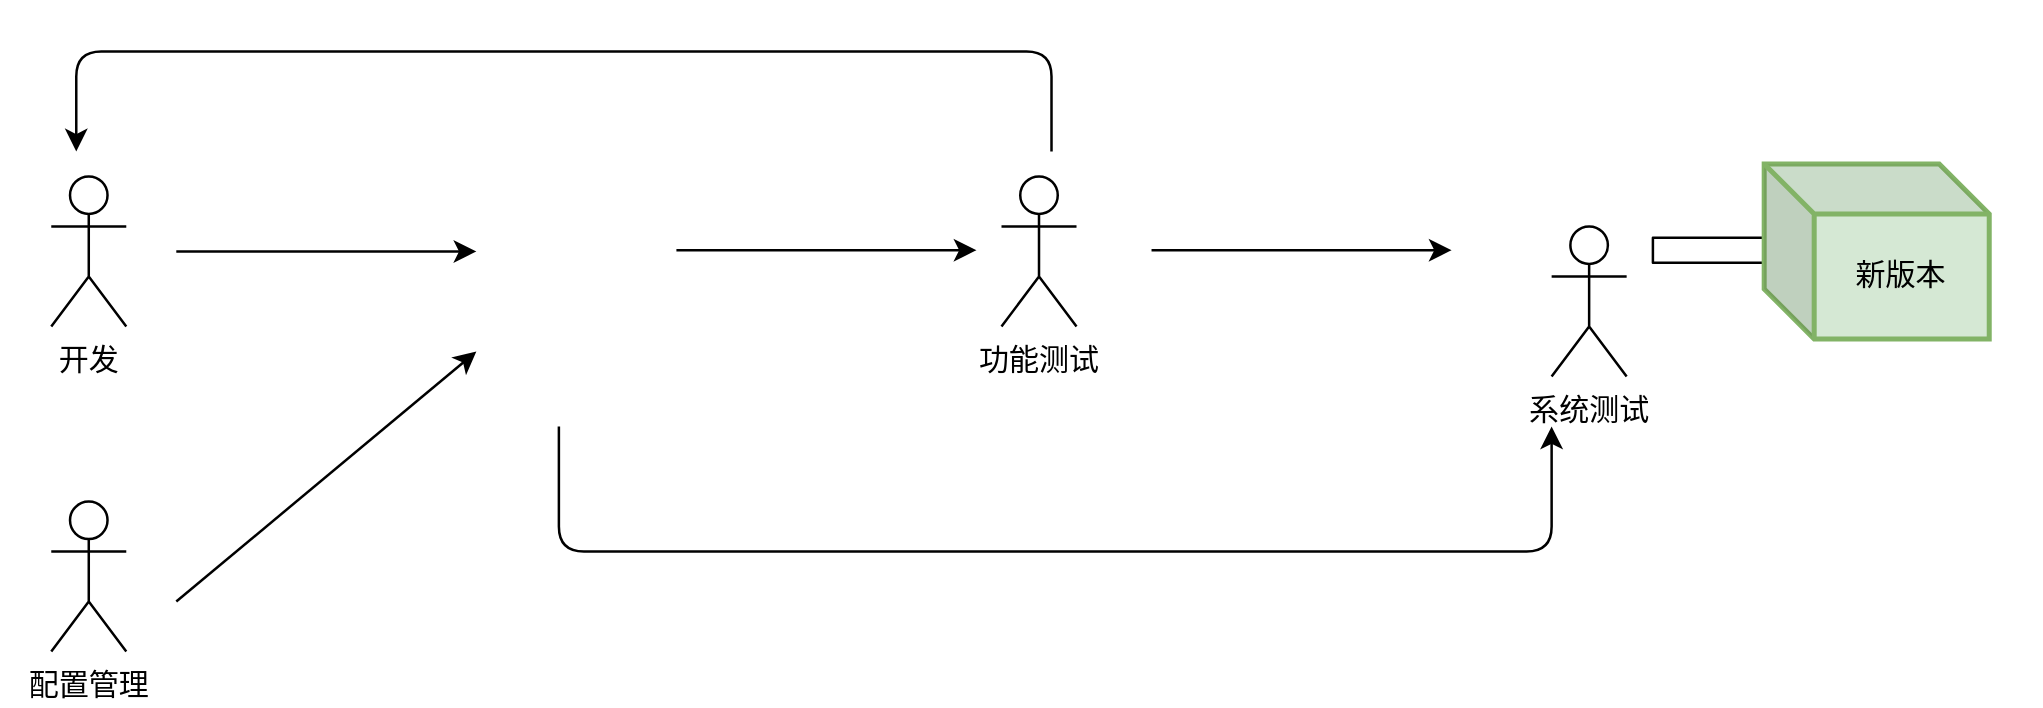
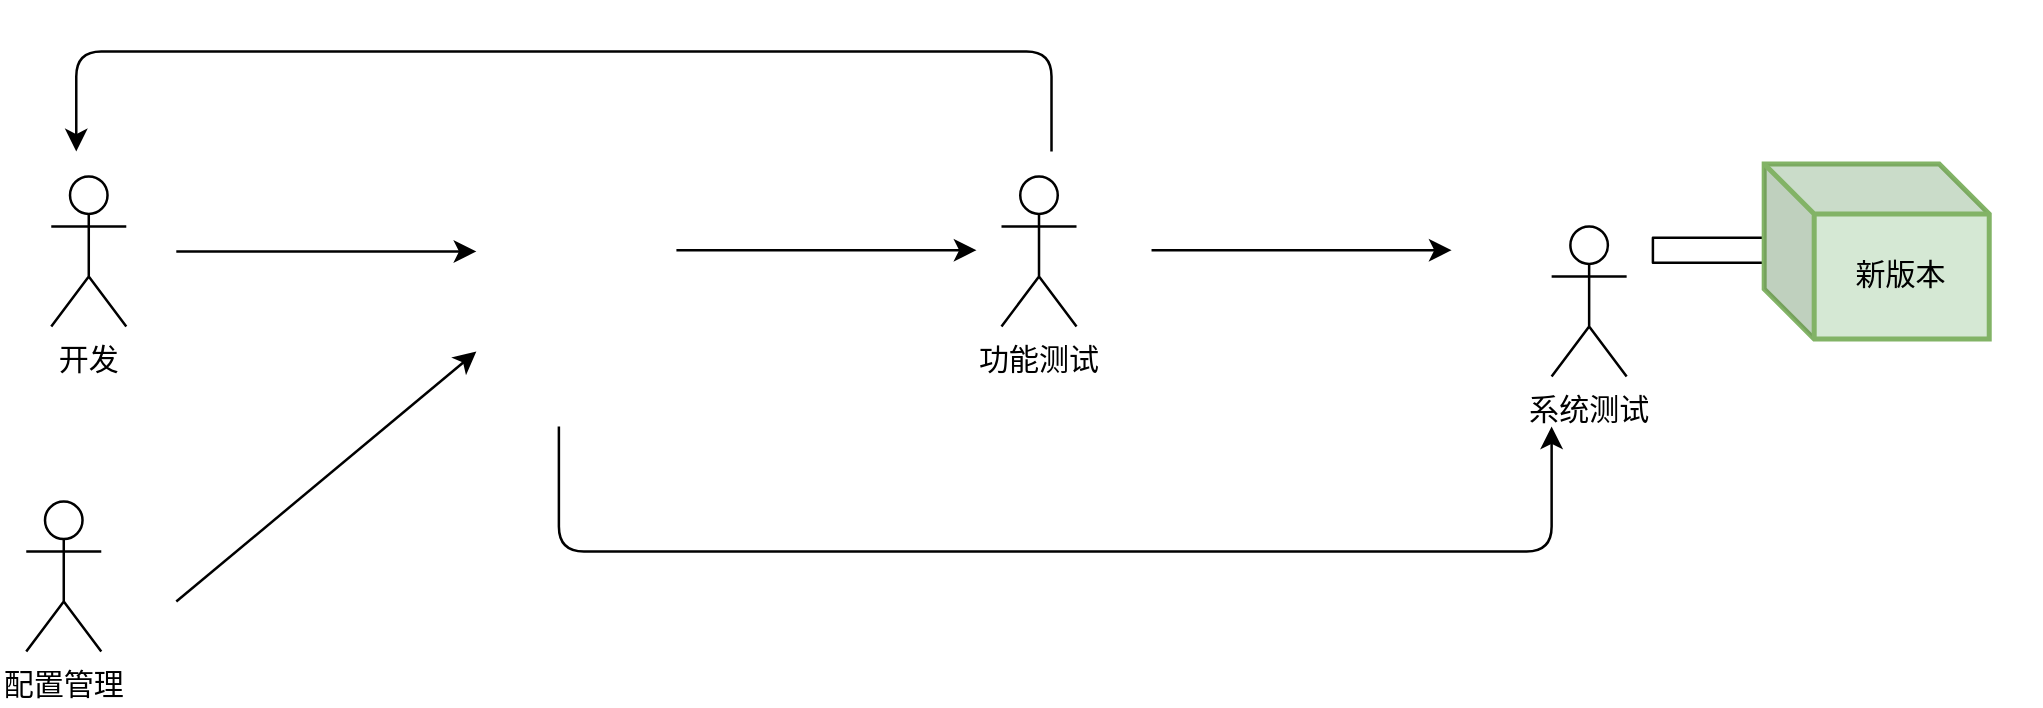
(89, 576) -> (64, 576)
